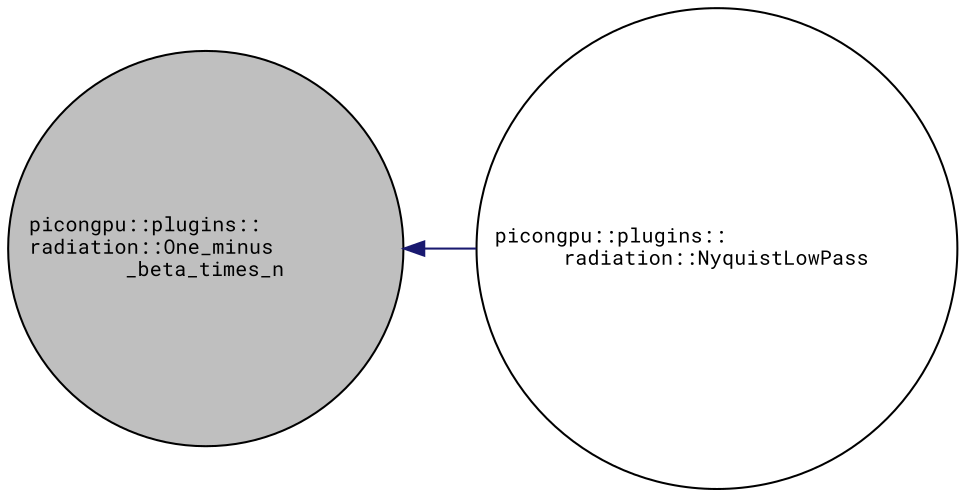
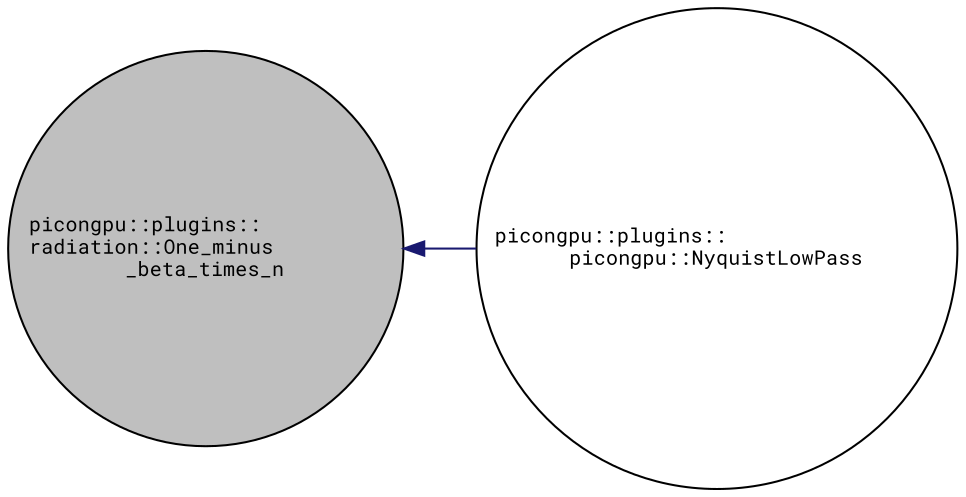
(717, 249) -> (717, 249)
